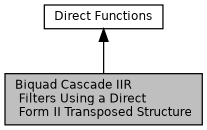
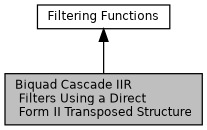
(104, 17) -> (104, 17)
